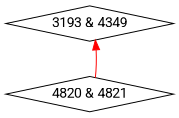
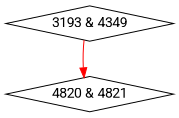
(96, 64) -> (83, 54)
